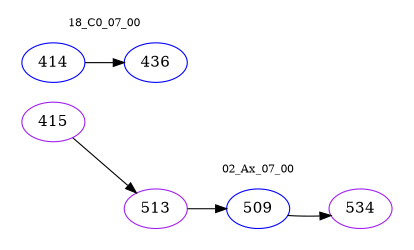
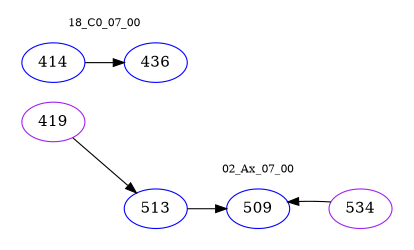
(53, 122) -> (53, 122)
(156, 209) -> (156, 209)
(304, 216) -> (315, 201)
